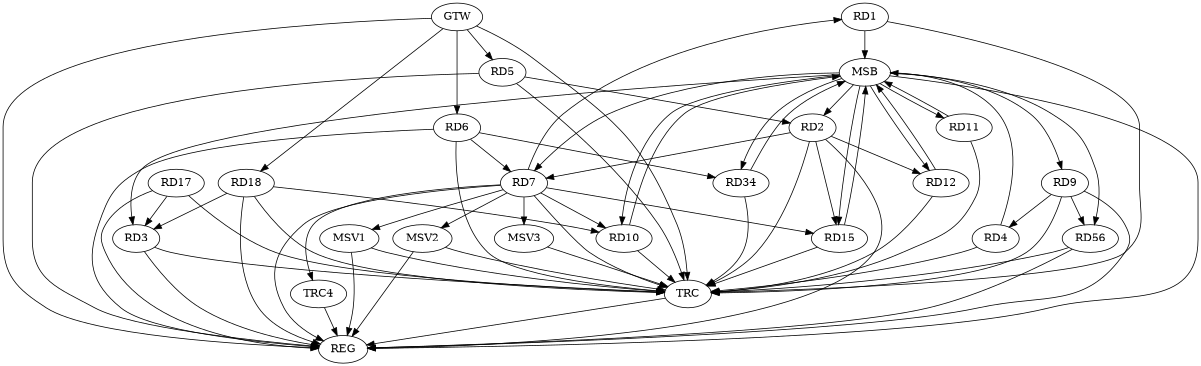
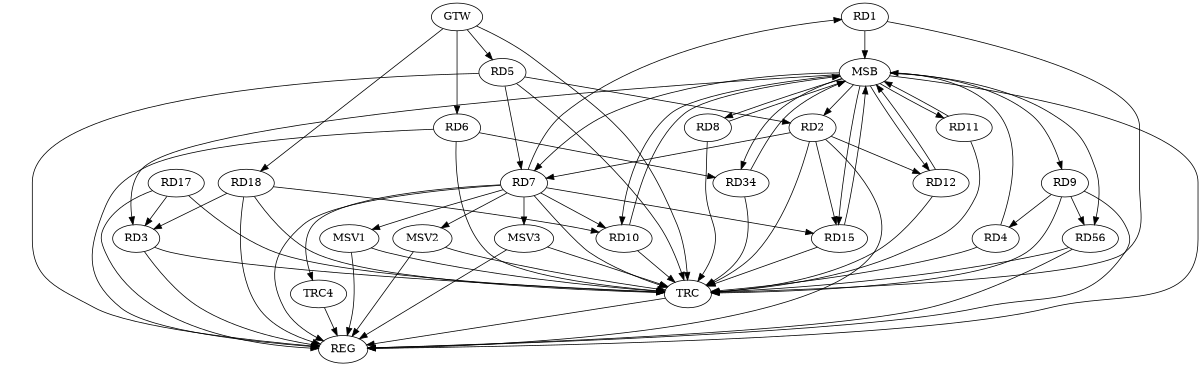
none -> (708, 128)
(3, 131) -> (436, 292)
(488, 153) -> (512, 124)
